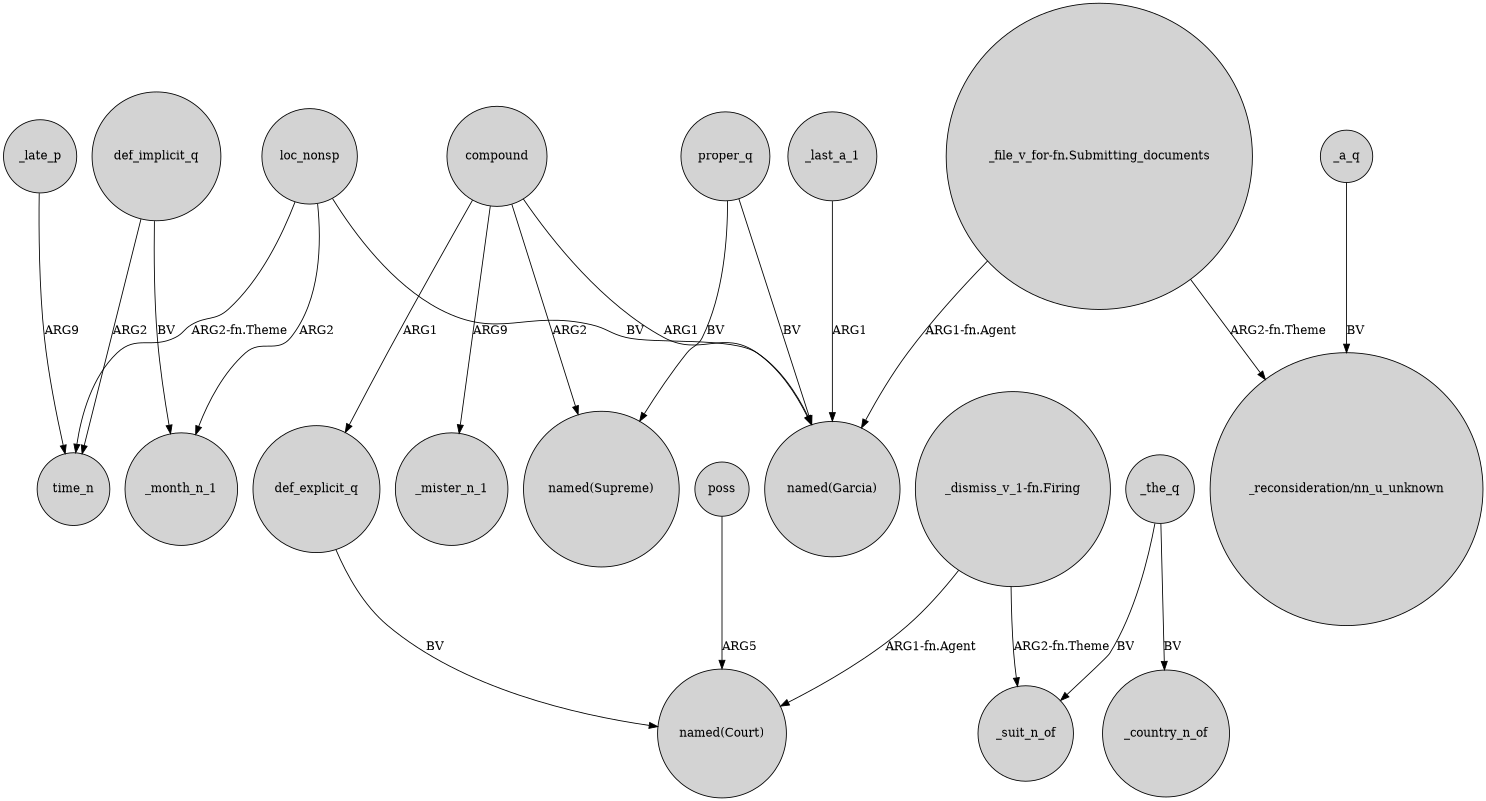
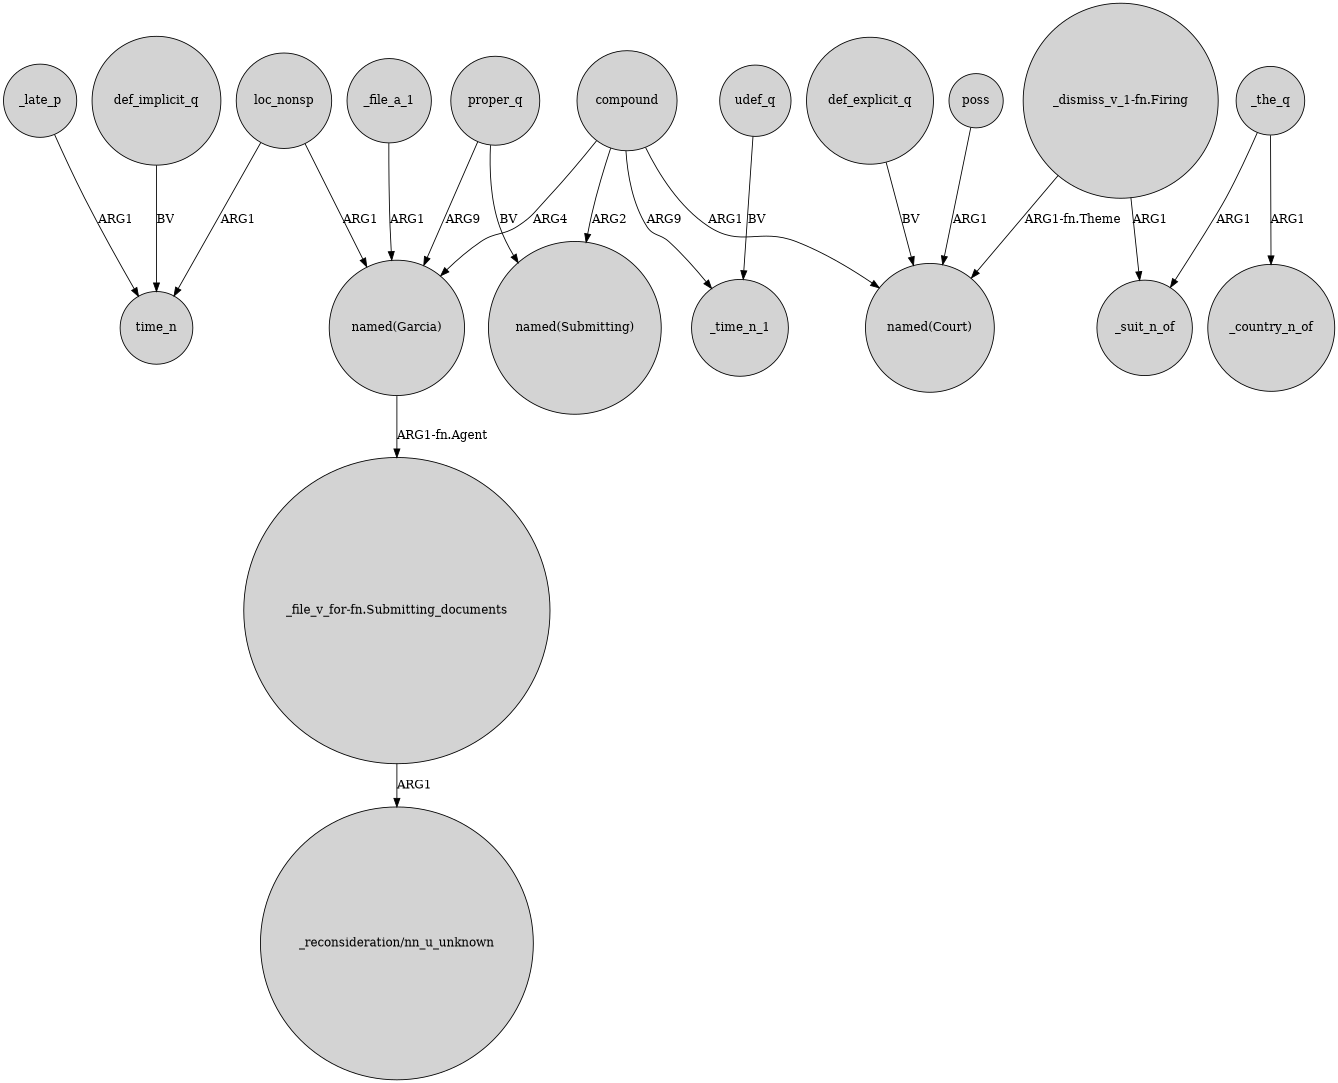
none -> (755, 101)
(832, 156) -> (389, 101)
(1347, 156) -> none
(410, 312) -> (737, 237)
(62, 331) -> (116, 220)
(130, 331) -> (165, 220)
(239, 331) -> (238, 220)
(635, 331) -> (361, 220)
(681, 331) -> (550, 220)
(792, 331) -> (463, 220)
(1278, 331) -> (414, 785)
(921, 336) -> (397, 422)
(181, 489) -> none
(452, 489) -> (740, 328)
(601, 489) -> (575, 328)
(740, 647) -> (971, 220)
(931, 647) -> (1073, 220)
(1062, 647) -> (1150, 220)
(1125, 647) -> (1234, 220)
(1172, 647) -> (1288, 220)
